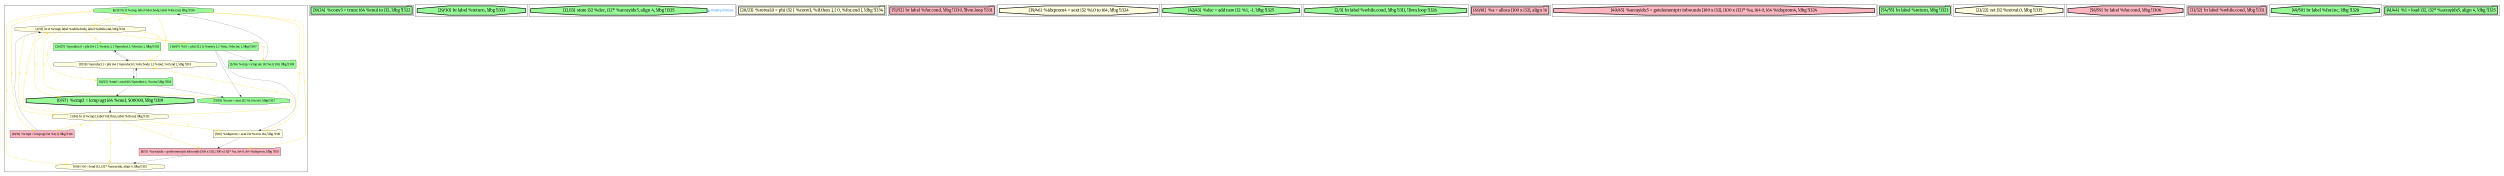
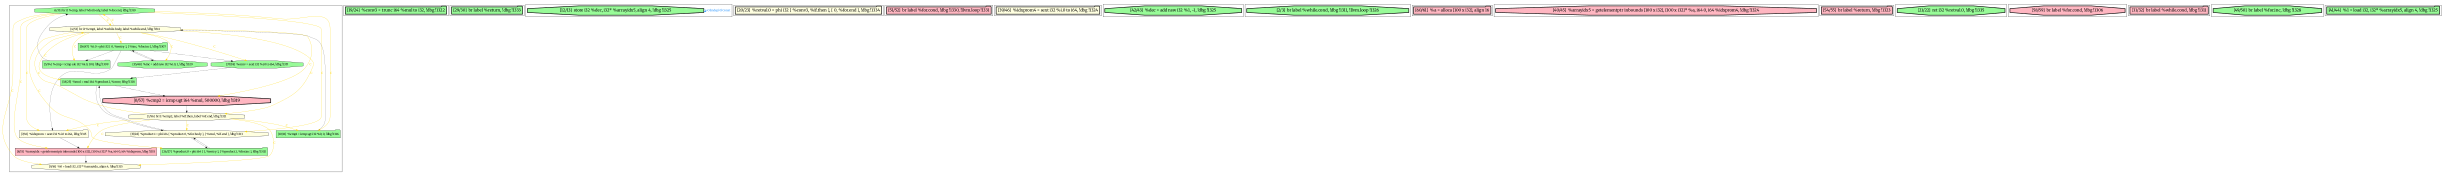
(471, 11) -> (487, 11)
(1079, 11) -> (1048, 11)
(1915, 11) -> (1857, 11)
(2009, 11) -> (1951, 11)
none -> (163, 64)
(189, 91) -> (182, 73)
(110, 101) -> (187, 101)
(42, 134) -> (308, 134)
